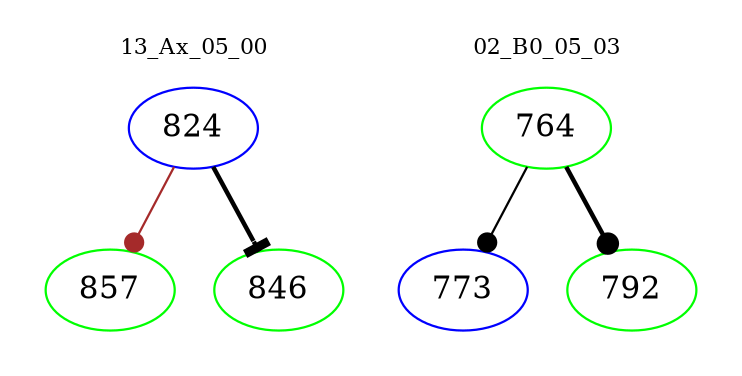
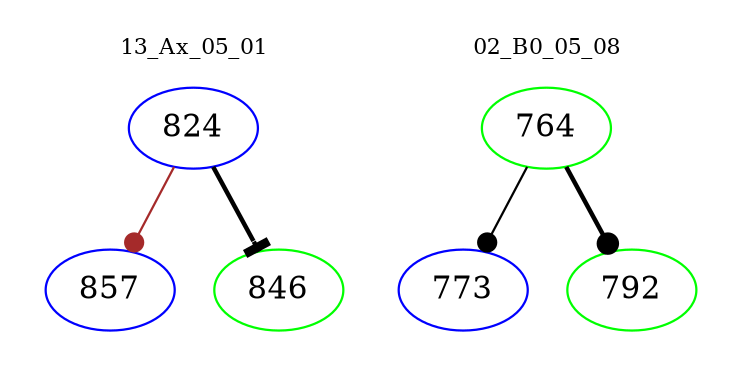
(195, 48) -> (195, 48)
(548, 48) -> (548, 48)
(110, 290) -> (110, 290)
